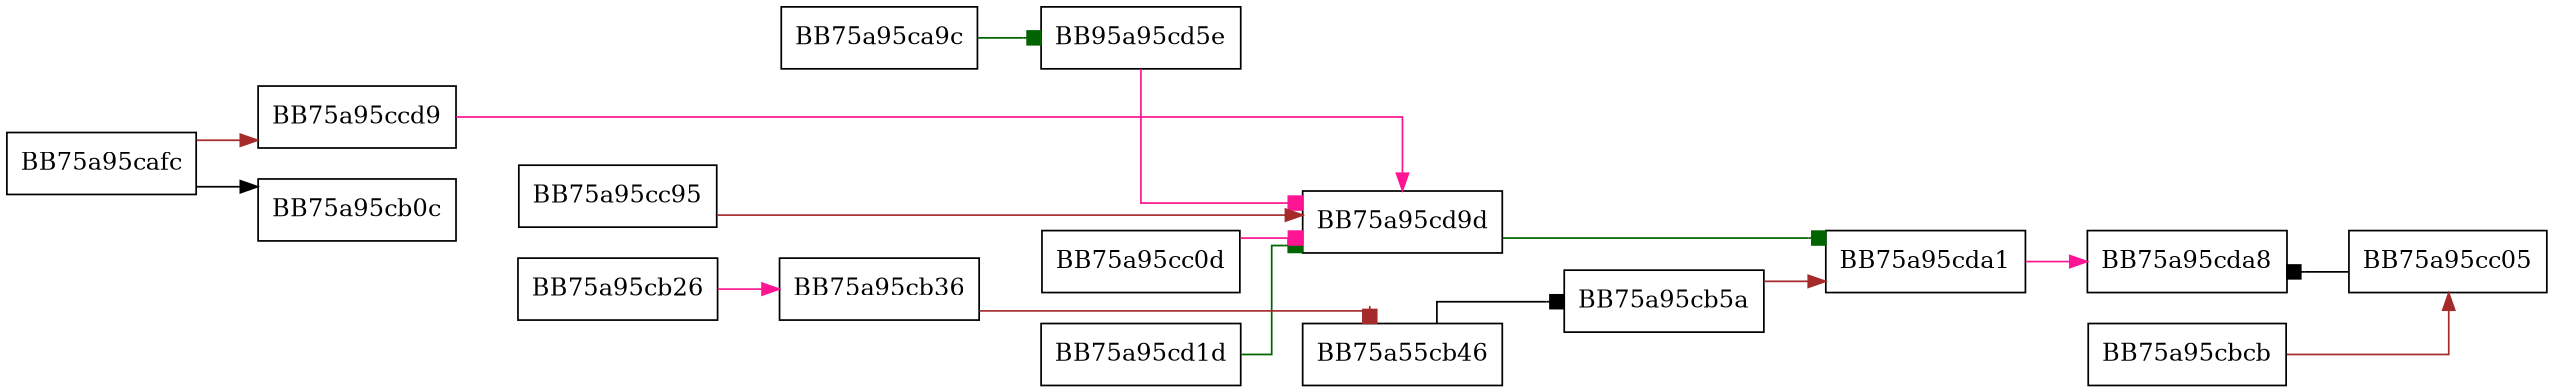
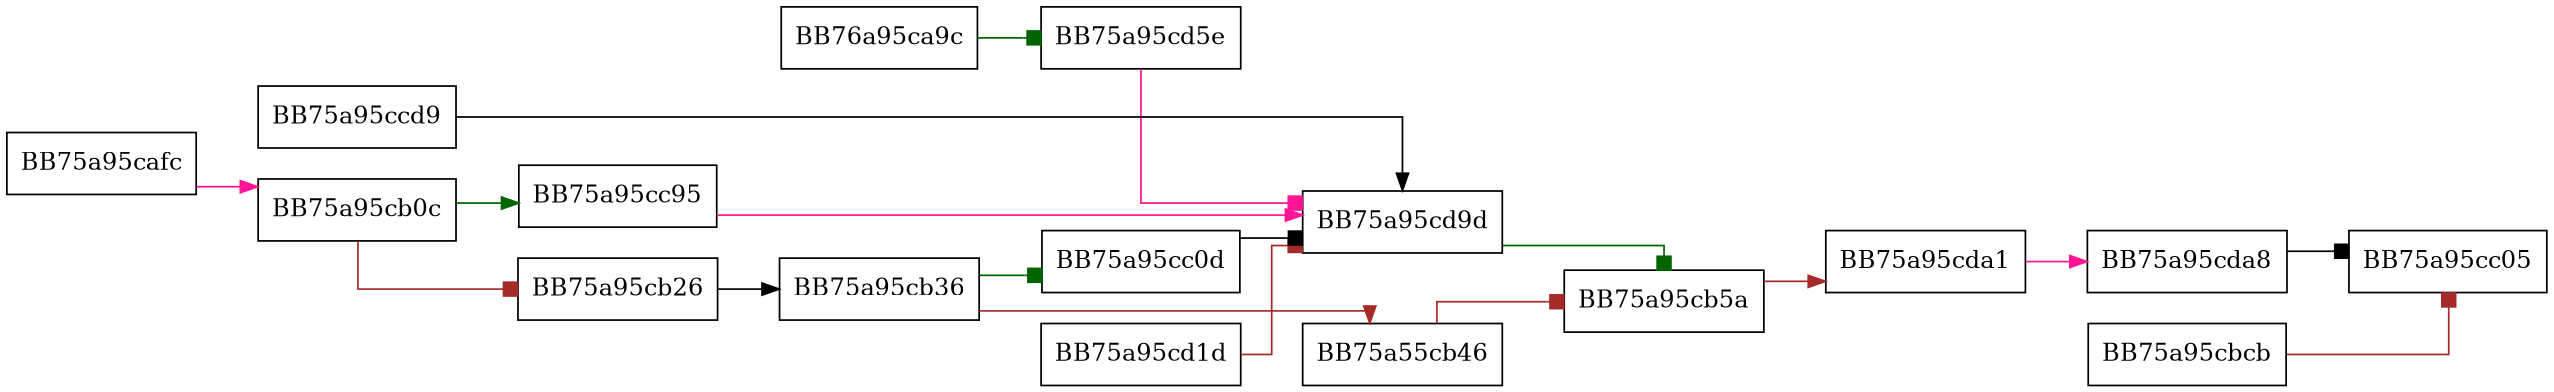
(879, 38) -> (879, 38)
(1141, 38) -> (1141, 38)
(958, 117) -> (958, 117)
(219, 140) -> none
(219, 187) -> (219, 187)
none -> (479, 203)
(1001, 215) -> (1001, 215)
(1263, 238) -> (1263, 238)
(1656, 238) -> (1587, 246)
(2326, 272) -> (2309, 251)
none -> (1002, 275)
none -> (405, 289)
(740, 289) -> (740, 289)
(1272, 297) -> (1272, 297)
(1481, 302) -> (1481, 302)
(1175, 311) -> (1175, 311)
(2390, 354) -> (2390, 354)
